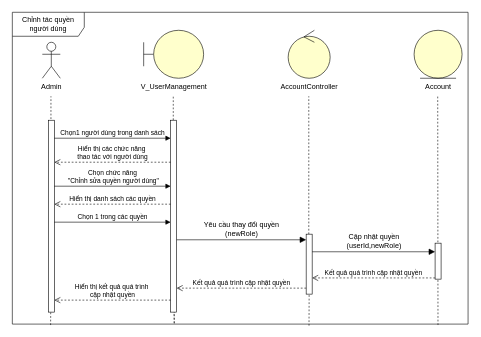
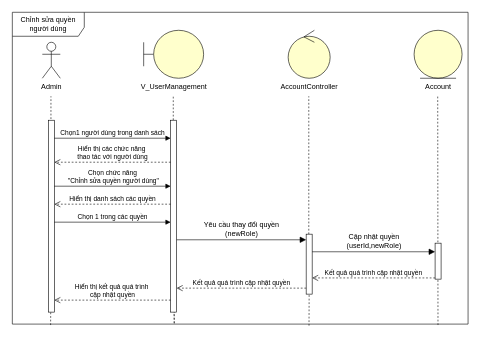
(48, 24) -> (48, 24)
